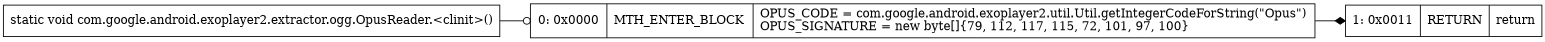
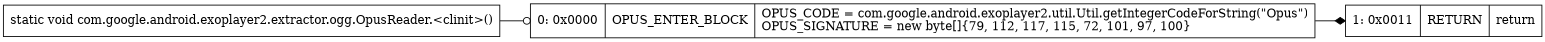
(679, 20) -> (680, 20)
